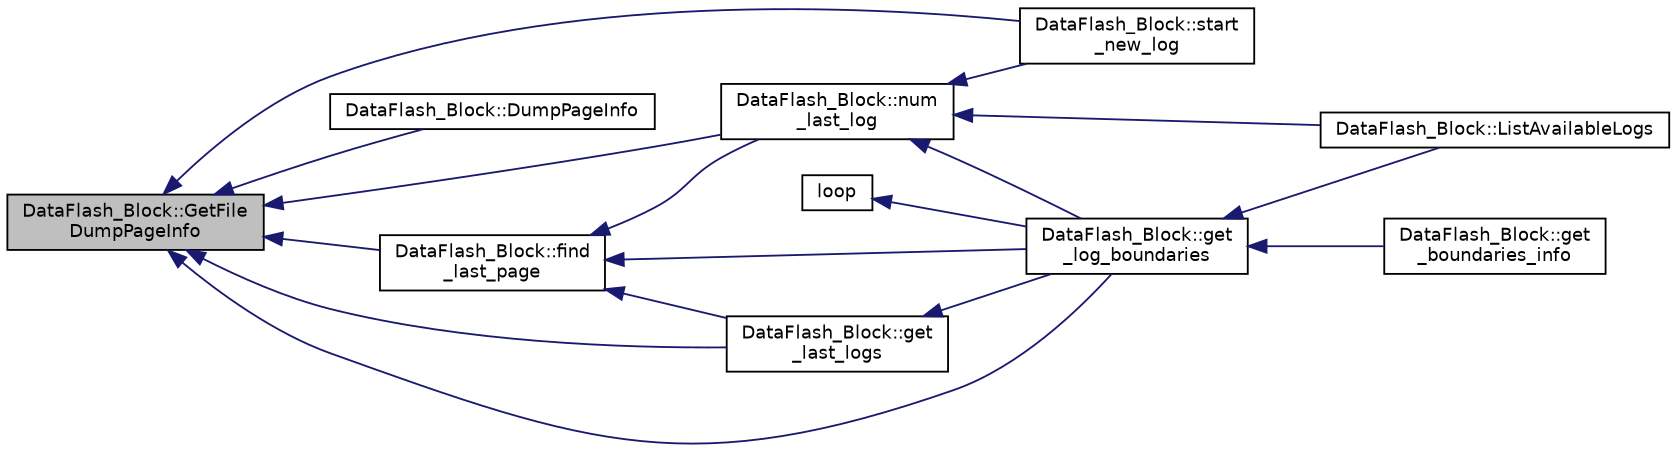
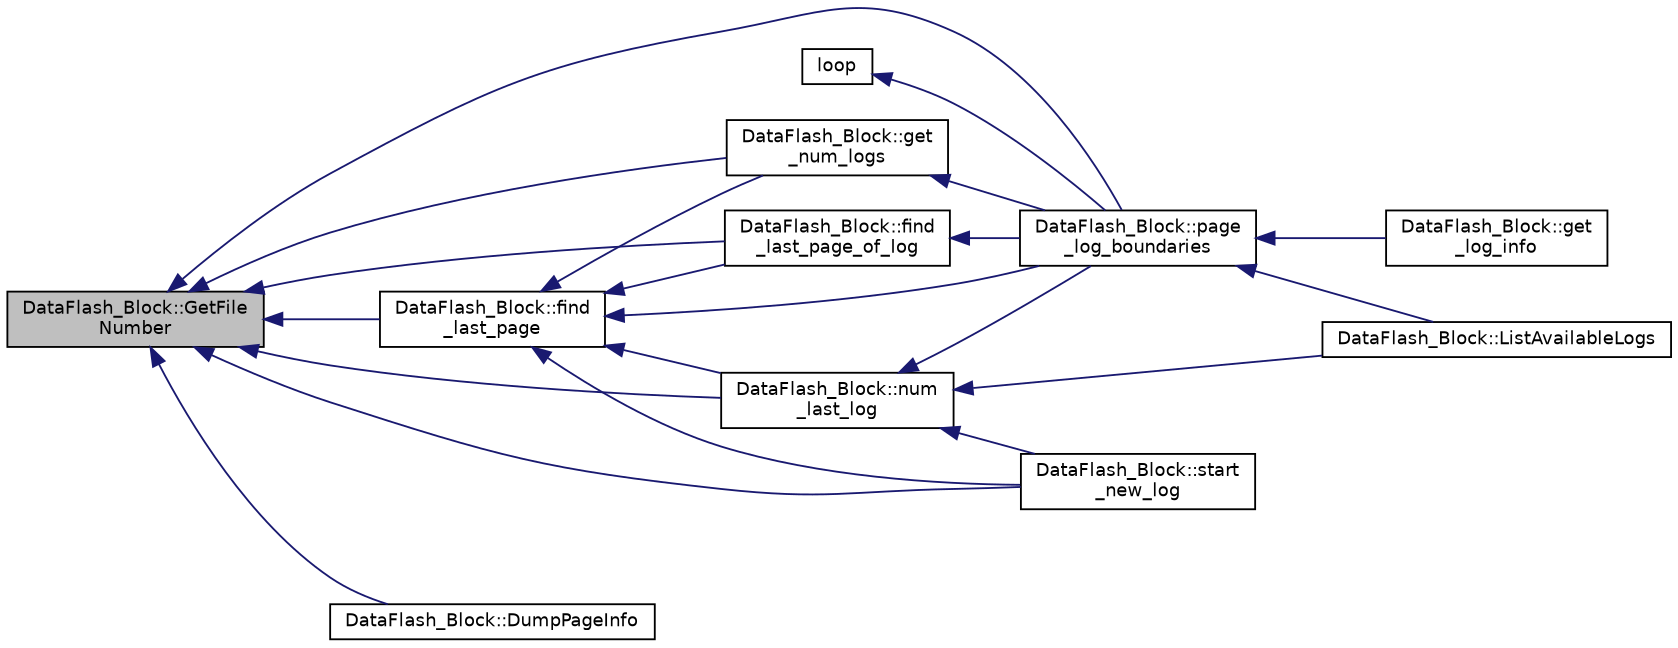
(136, 222) -> (136, 319)
none -> (837, 238)
(1137, 246) -> (1138, 238)
(1495, 246) -> (1497, 238)
(837, 344) -> (837, 148)
none -> (773, 460)
